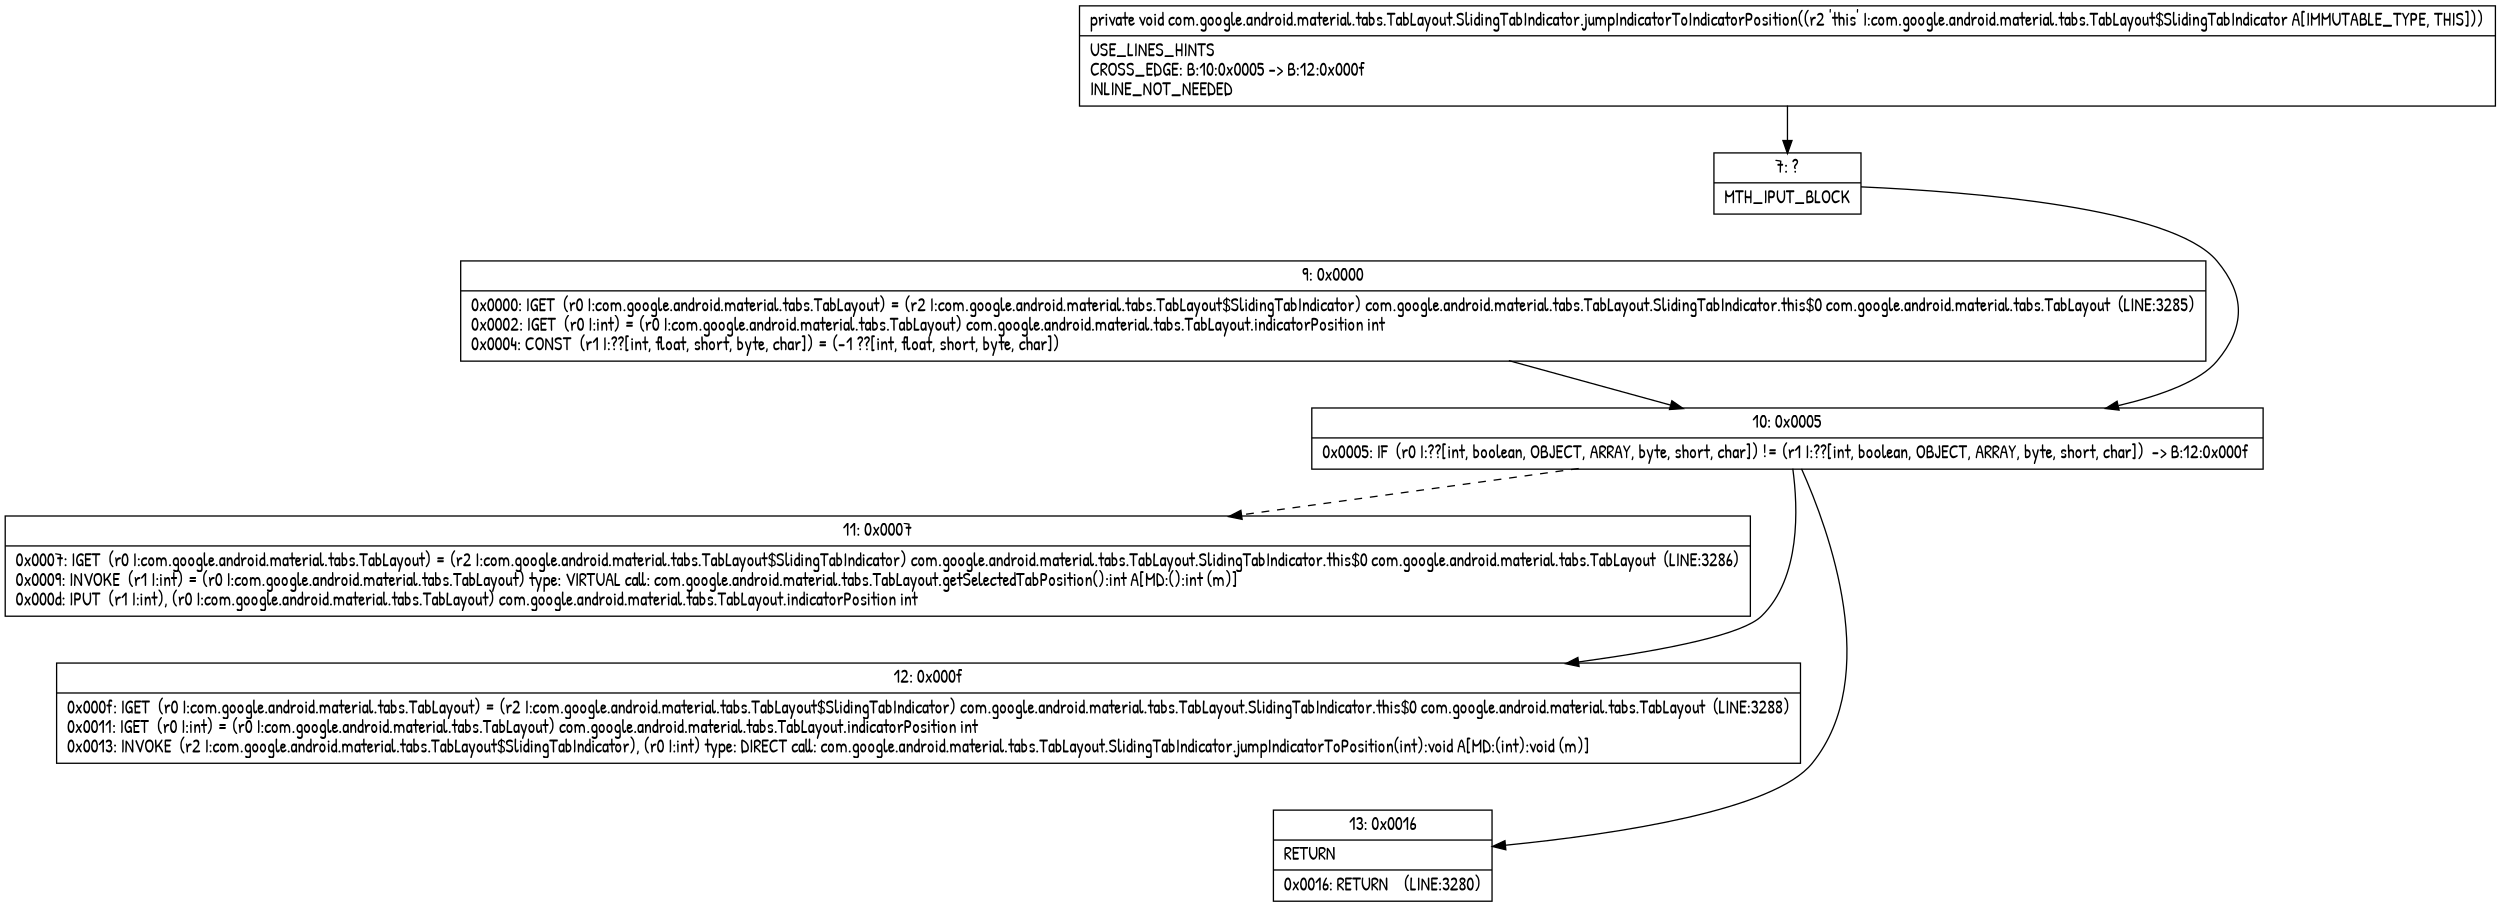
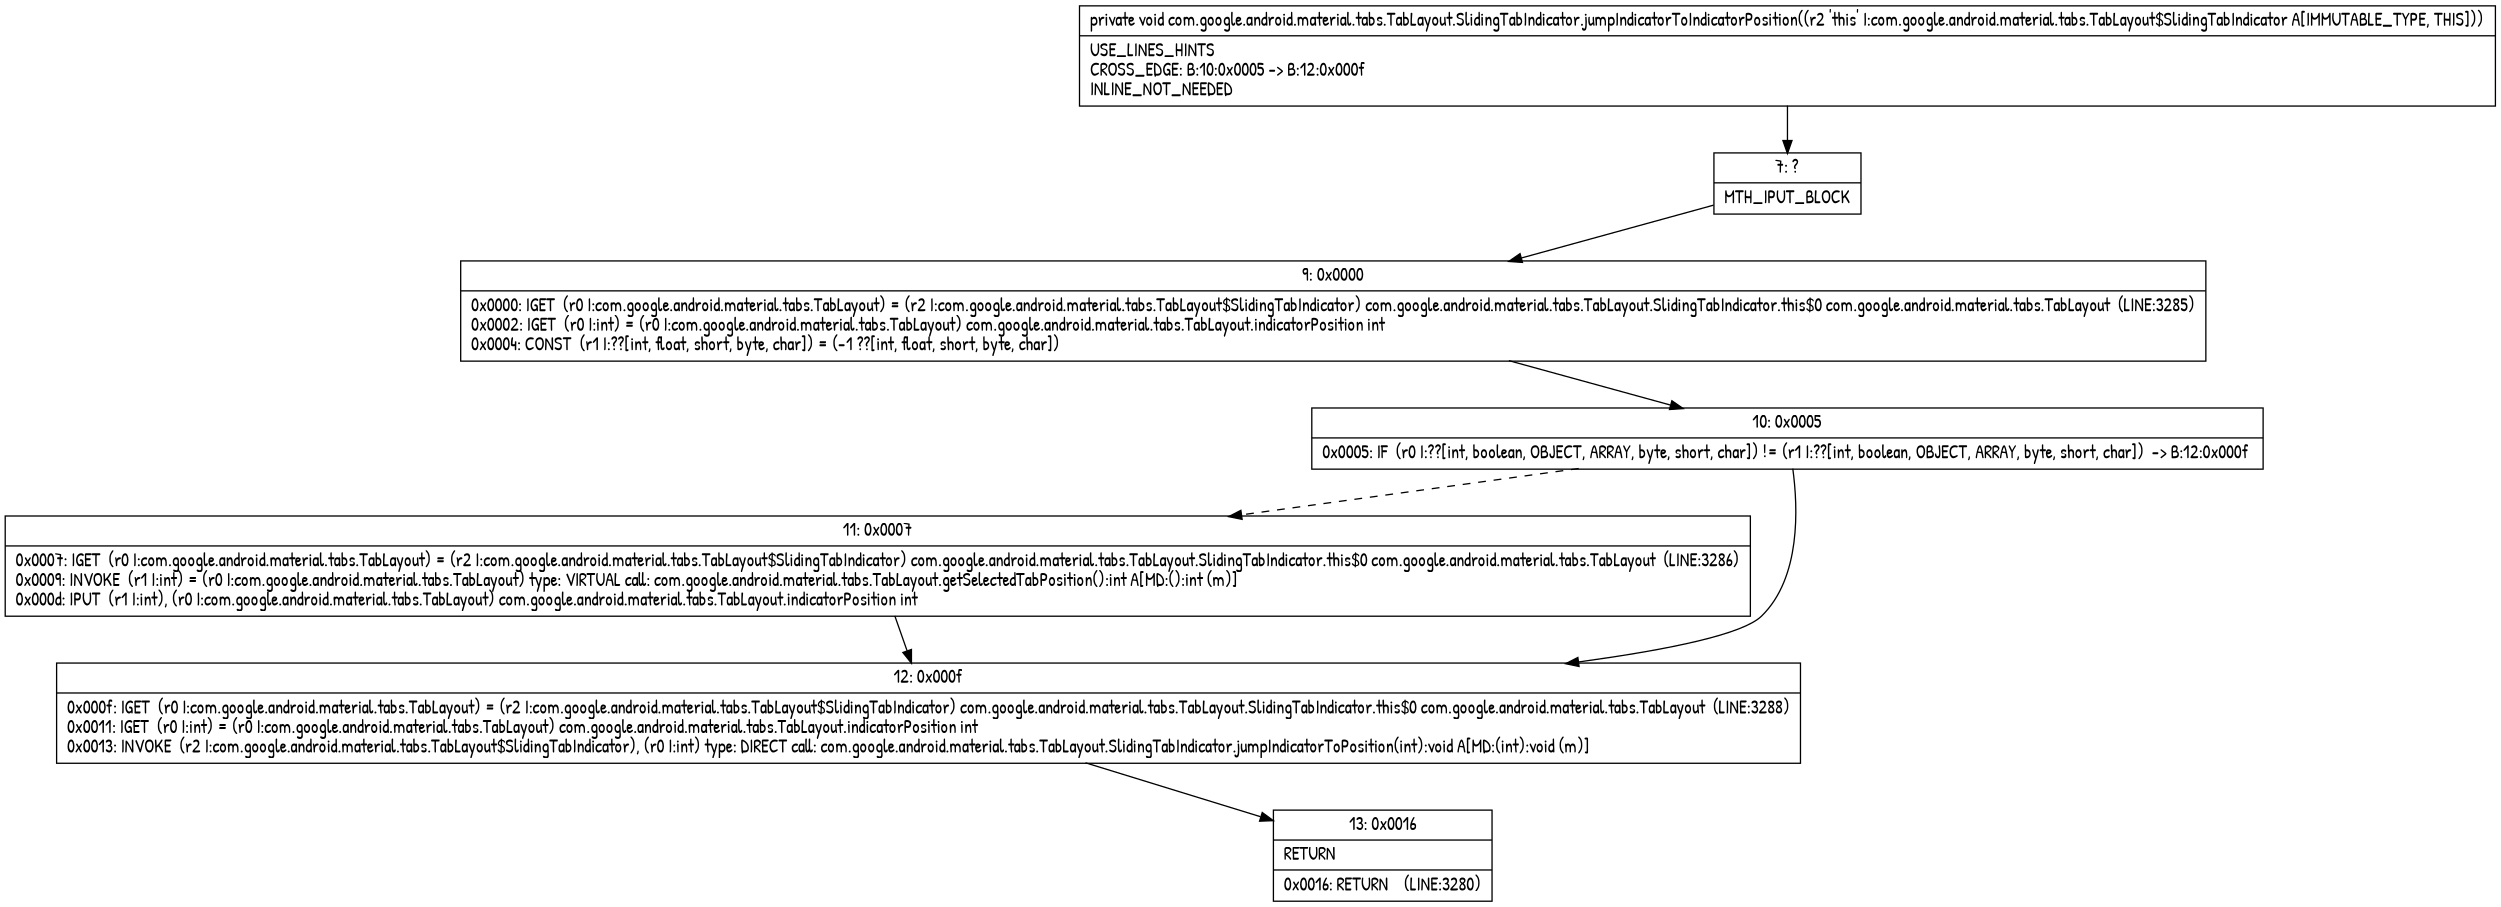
(2152, 226) -> (1617, 232)
none -> (901, 633)
(1807, 768) -> (1173, 790)
